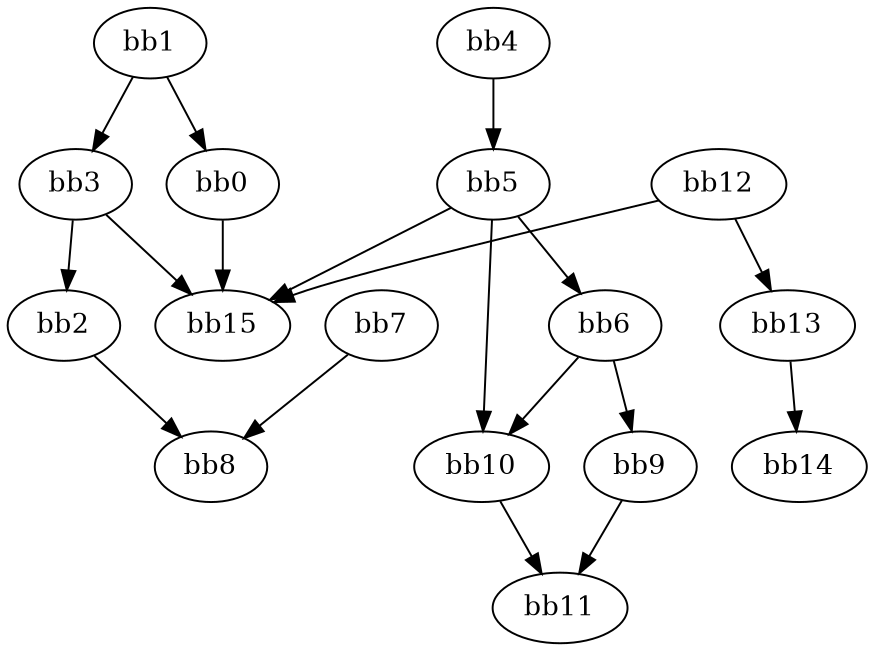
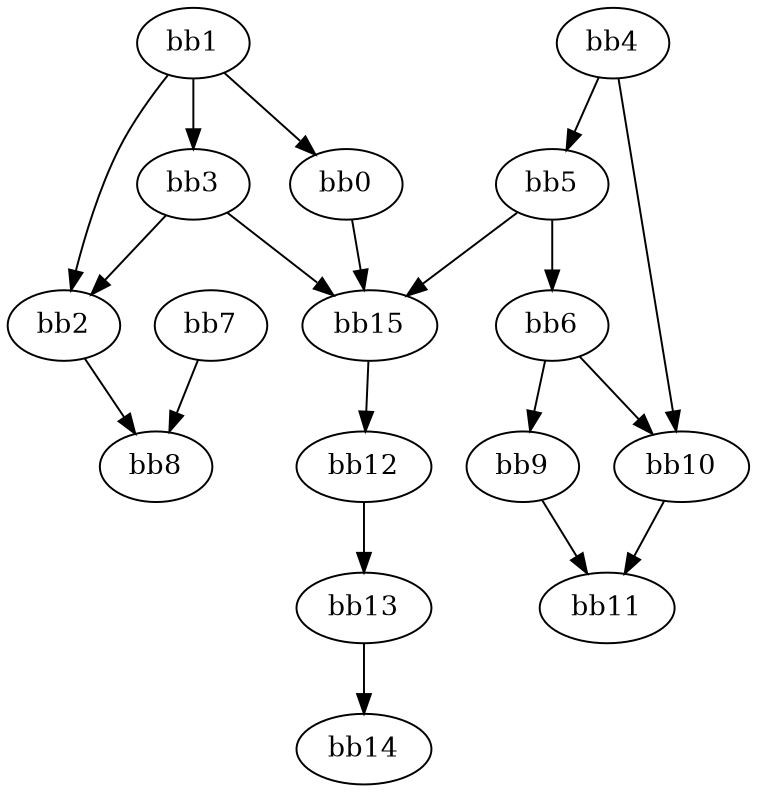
none -> (110, 168)
(475, 245) -> (367, 387)
(488, 315) -> (646, 245)
